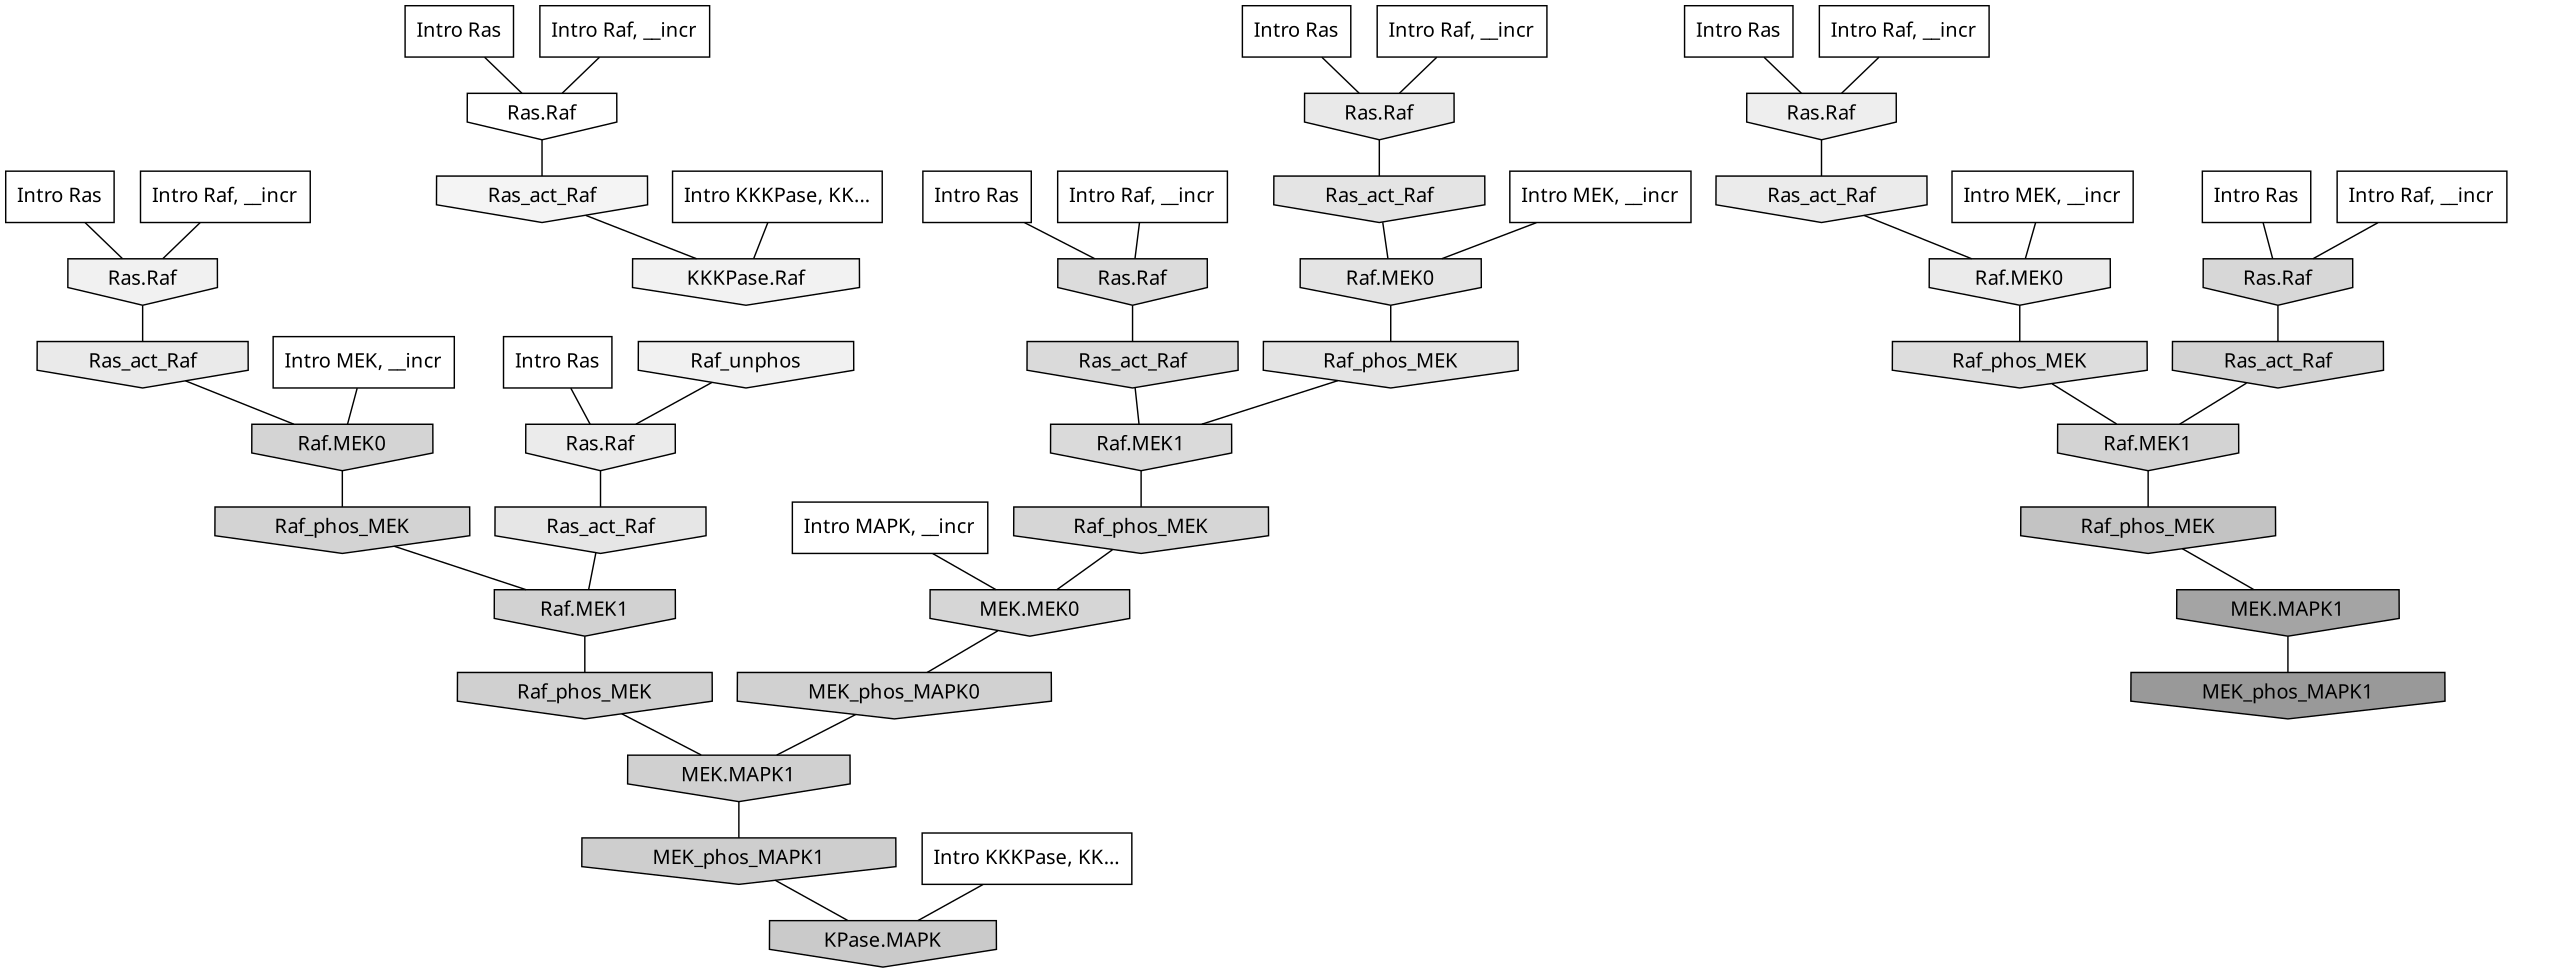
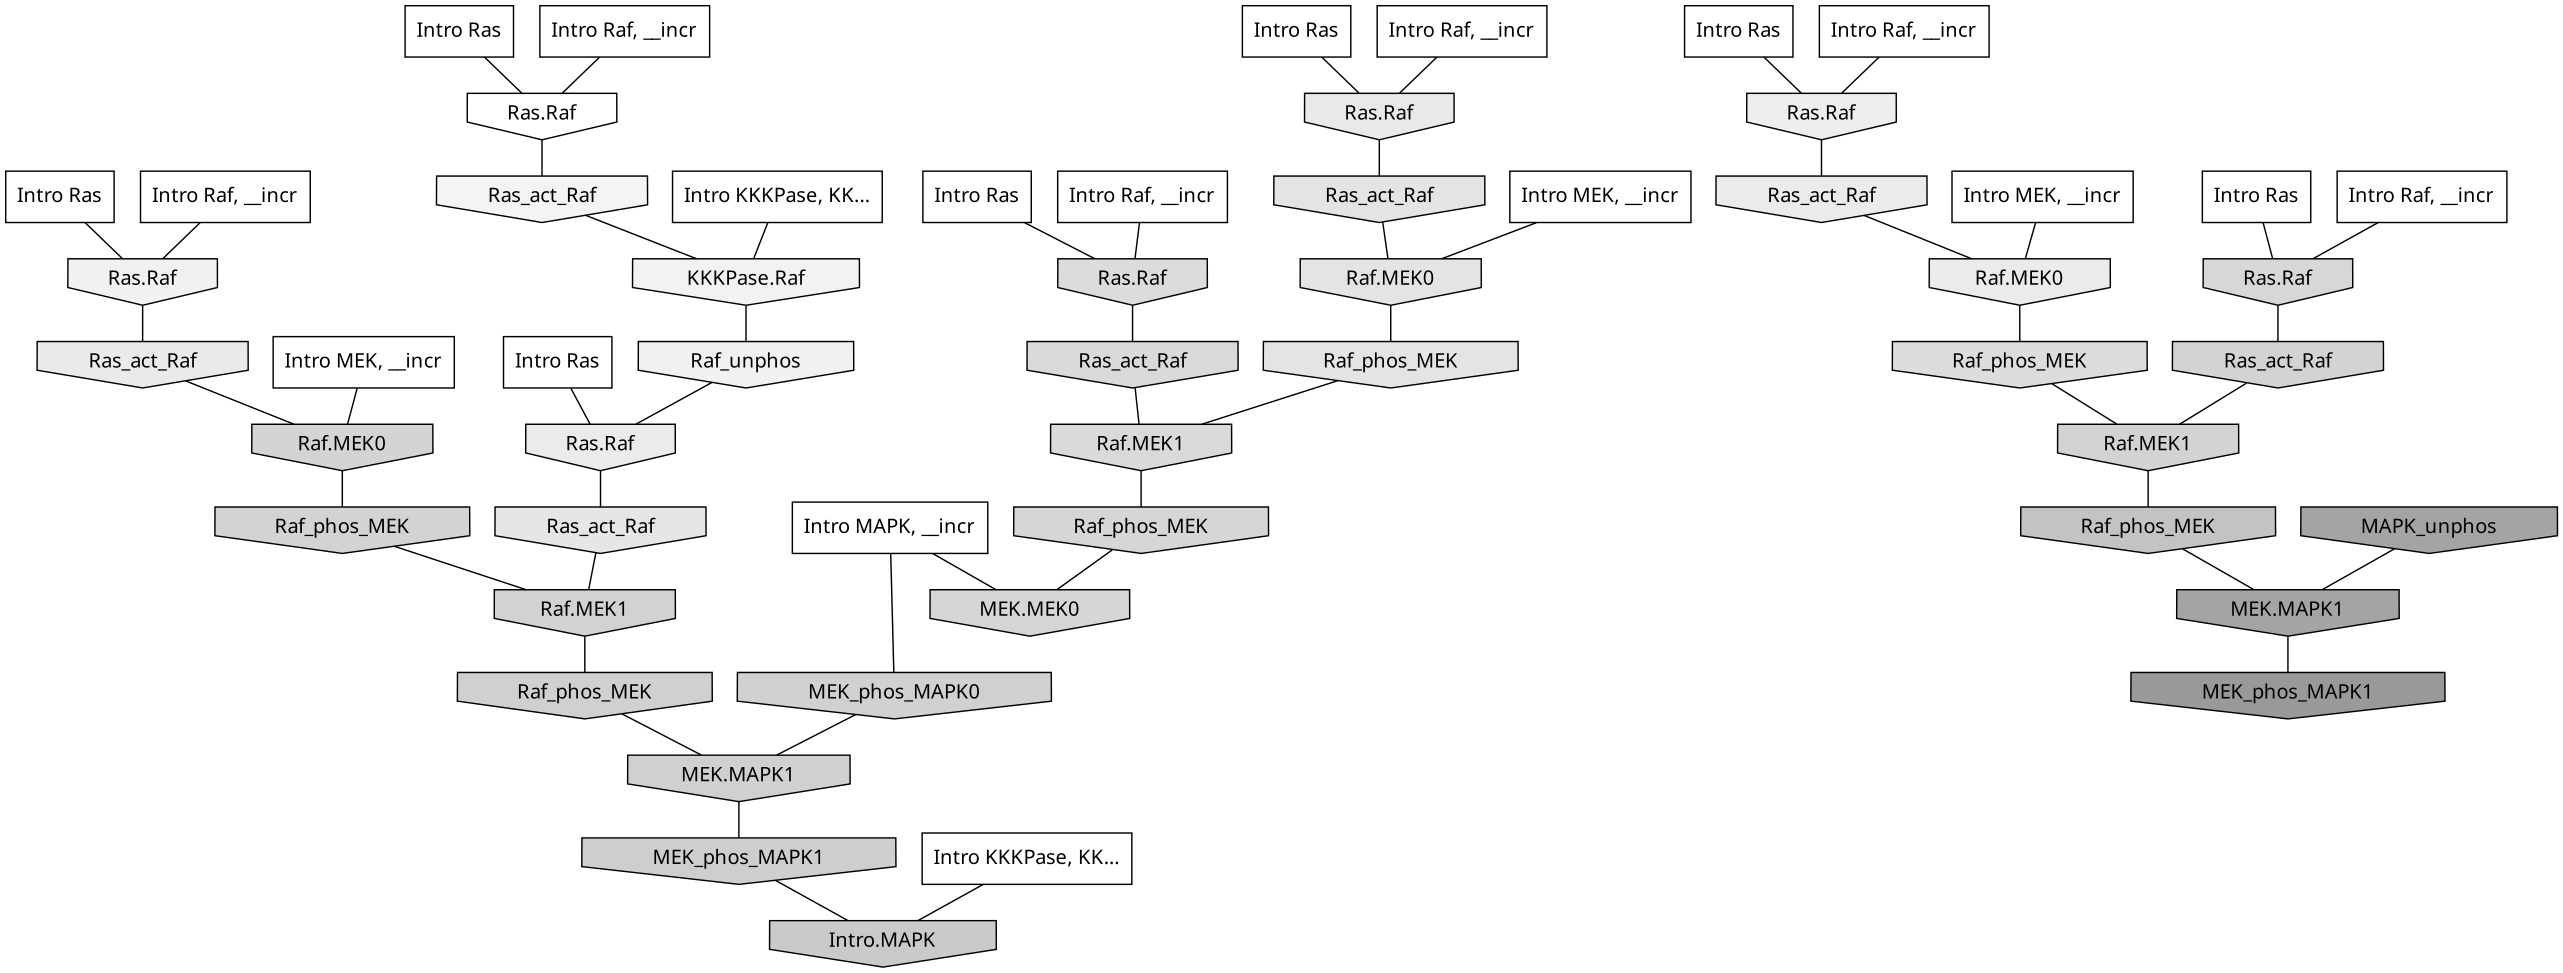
none -> (746, 323)
none -> (2429, 528)
(962, 652) -> (892, 613)
(883, 941) -> (883, 941)
